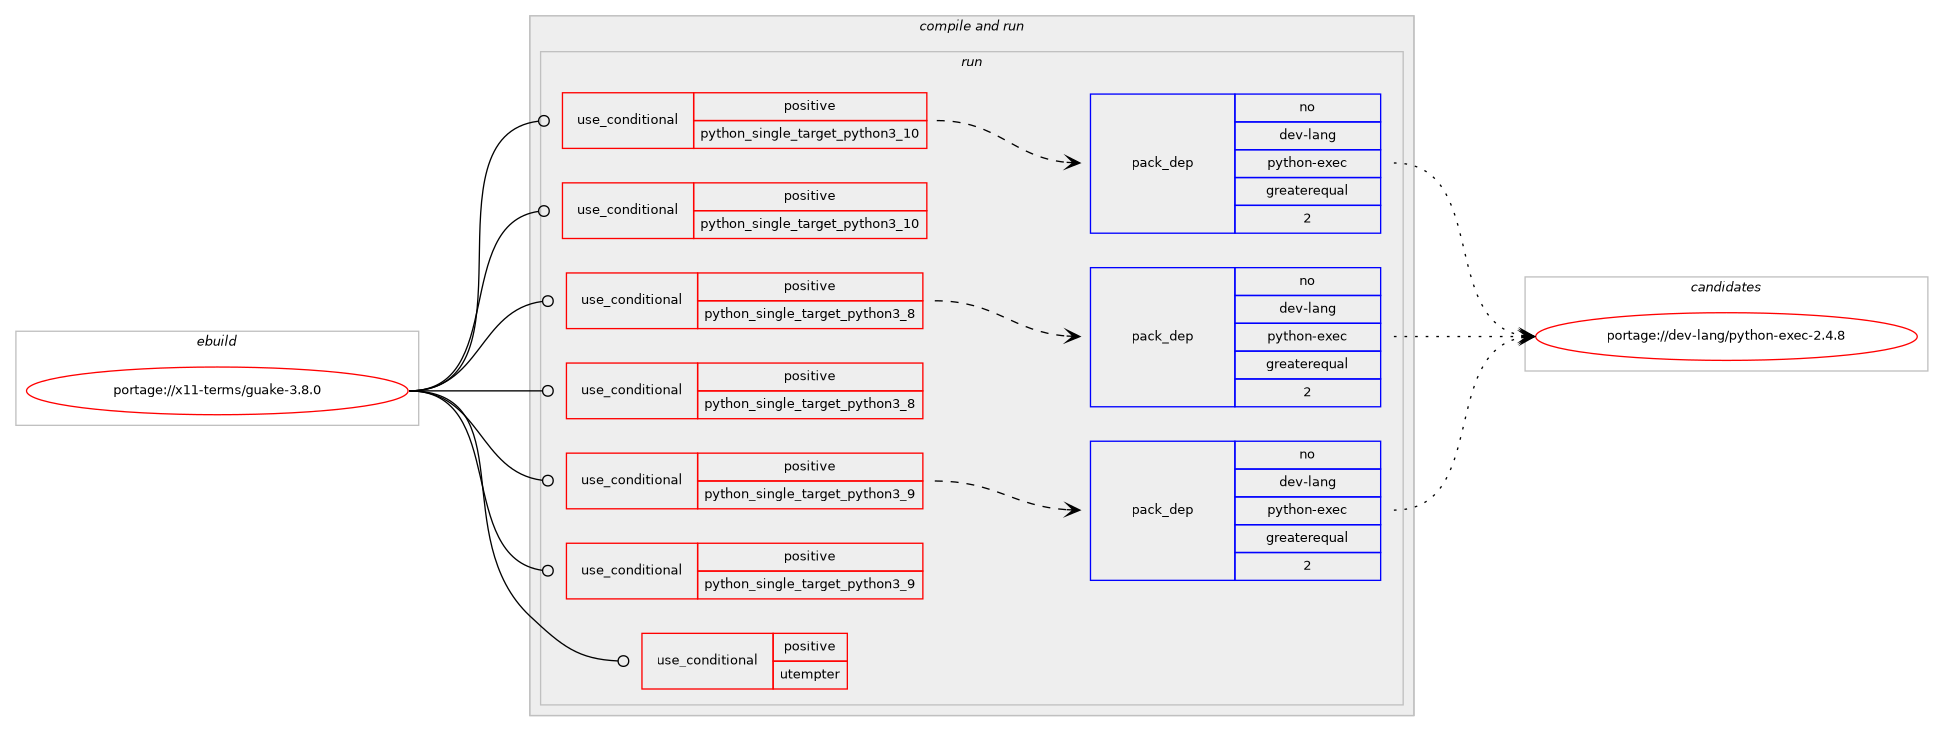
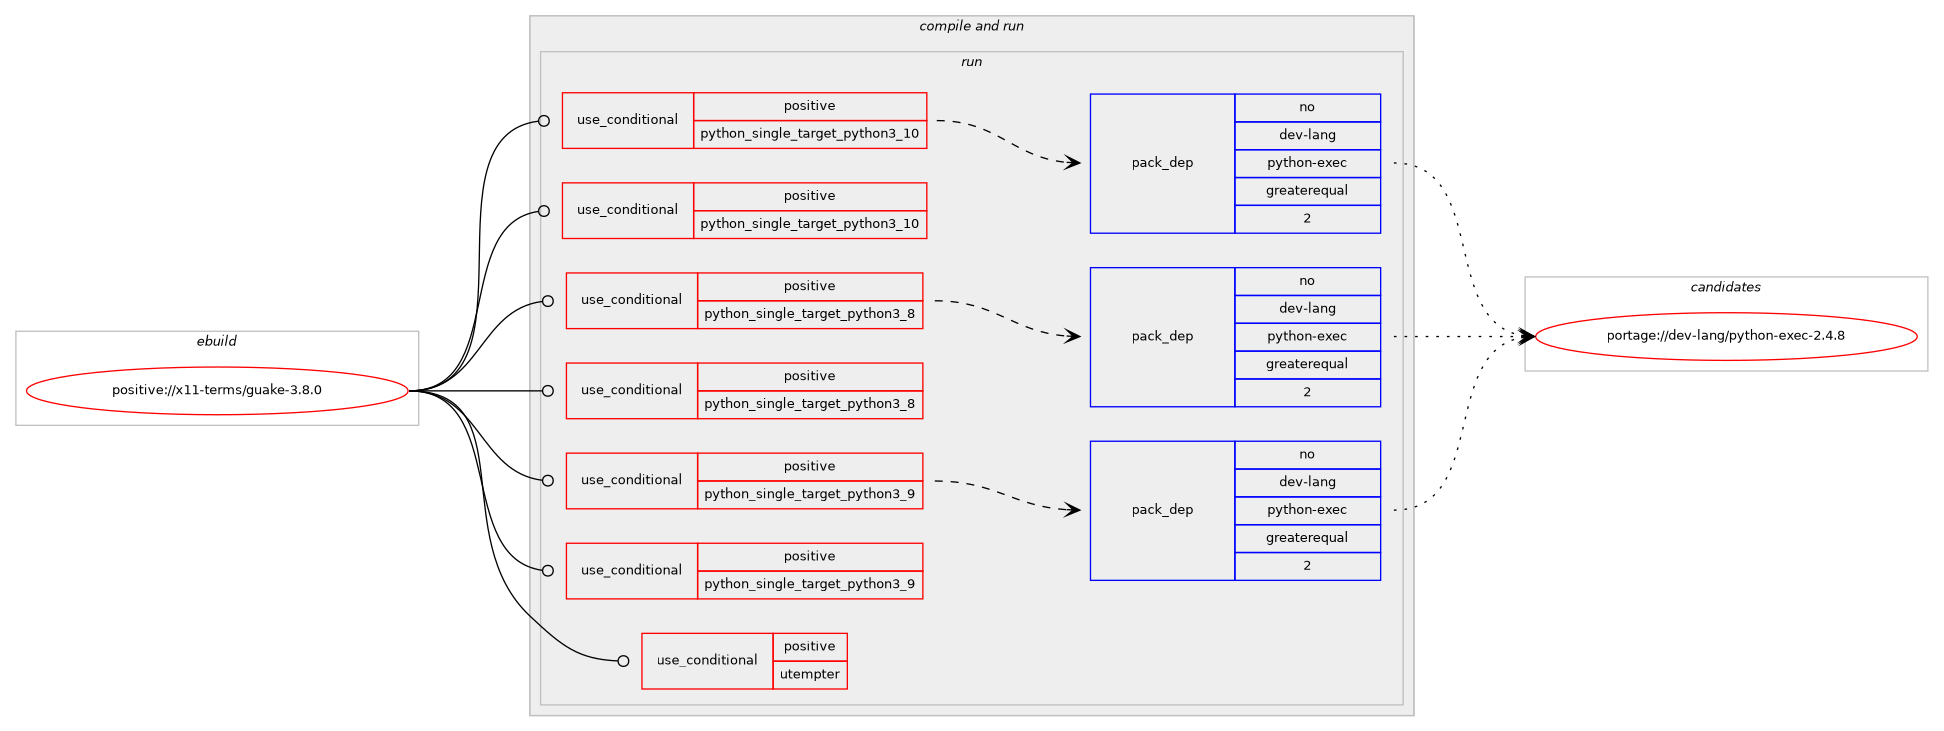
(217, 391) -> (217, 391)
